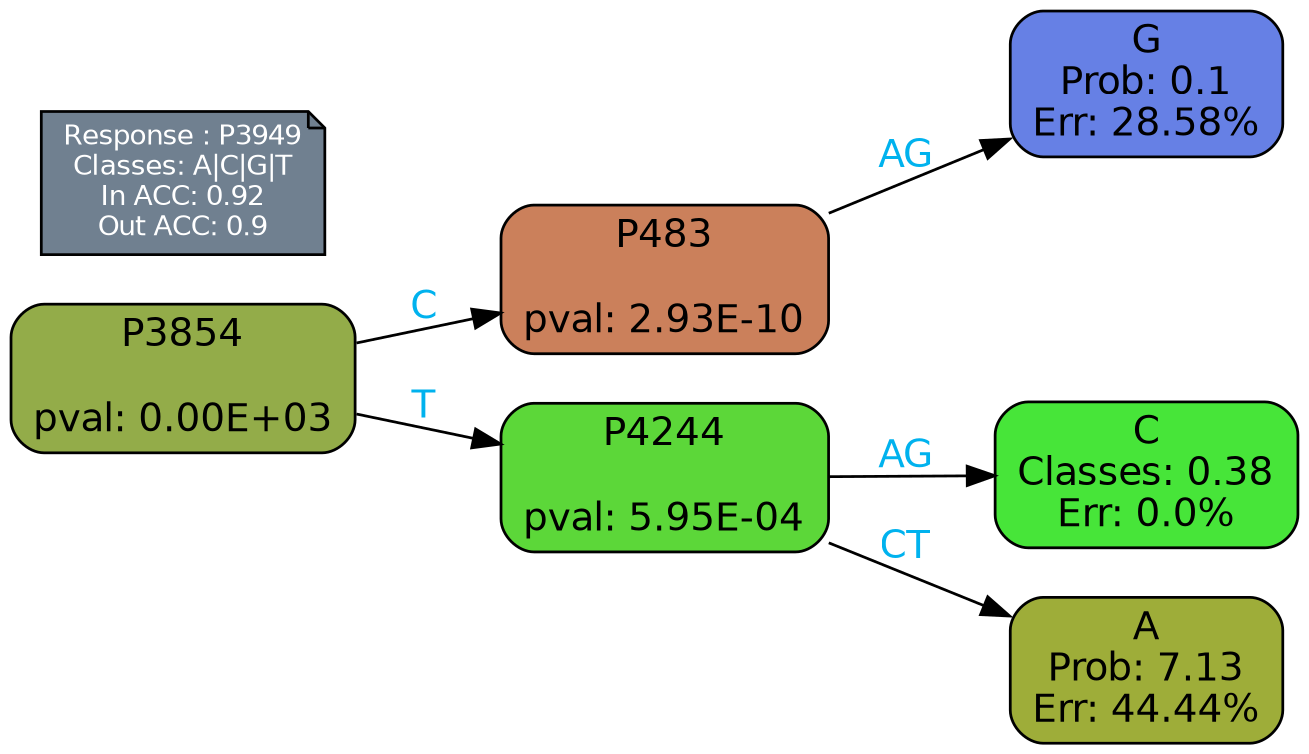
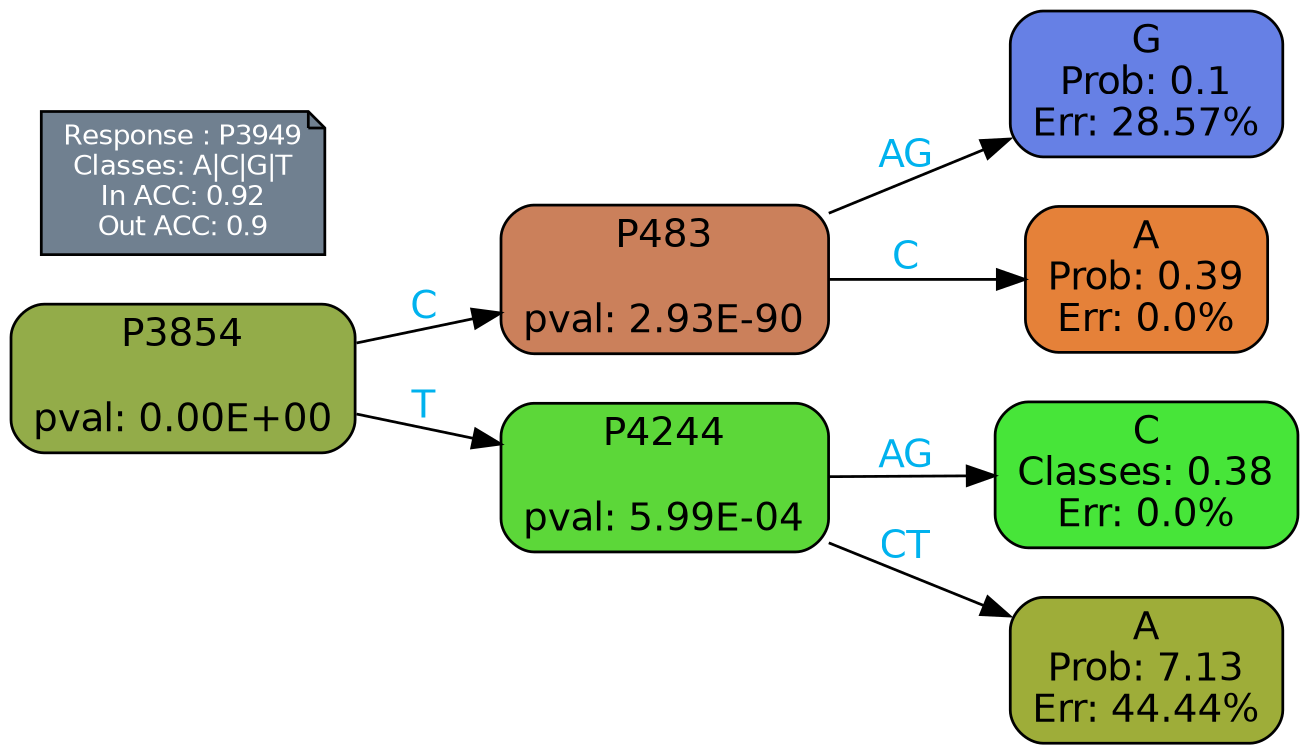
(1147, 84) -> (1147, 84)
(665, 279) -> (665, 279)
none -> (1147, 279)
(183, 379) -> (183, 379)
(665, 478) -> (665, 478)
